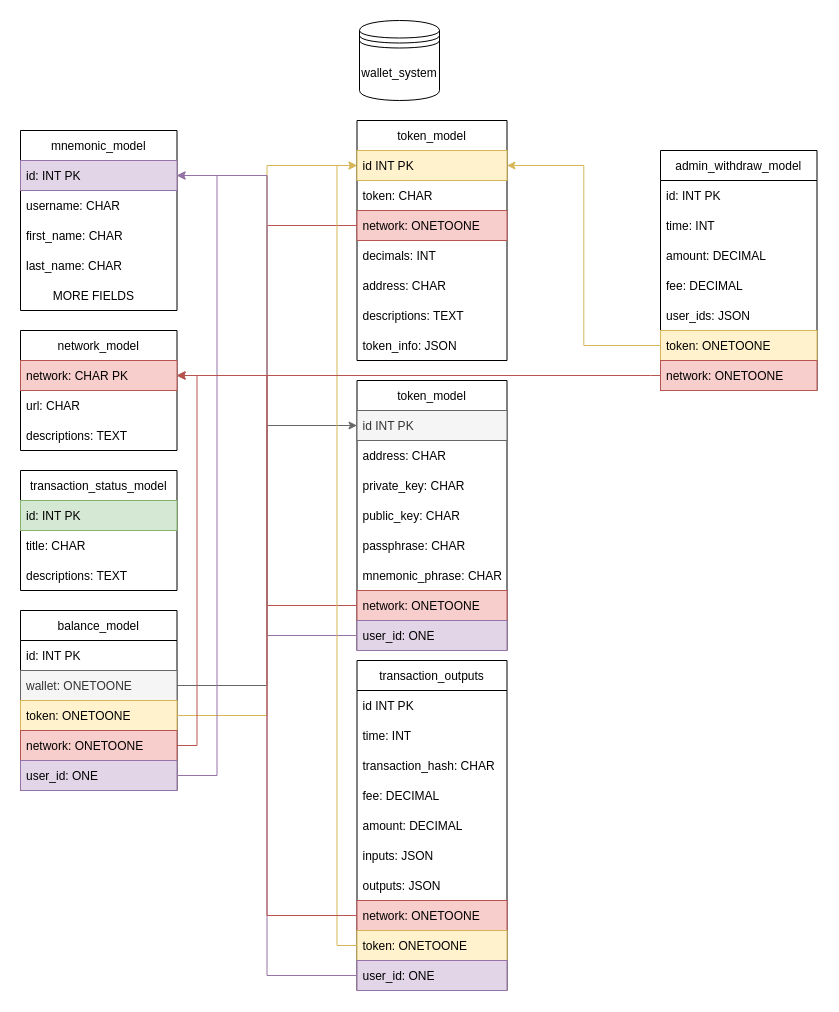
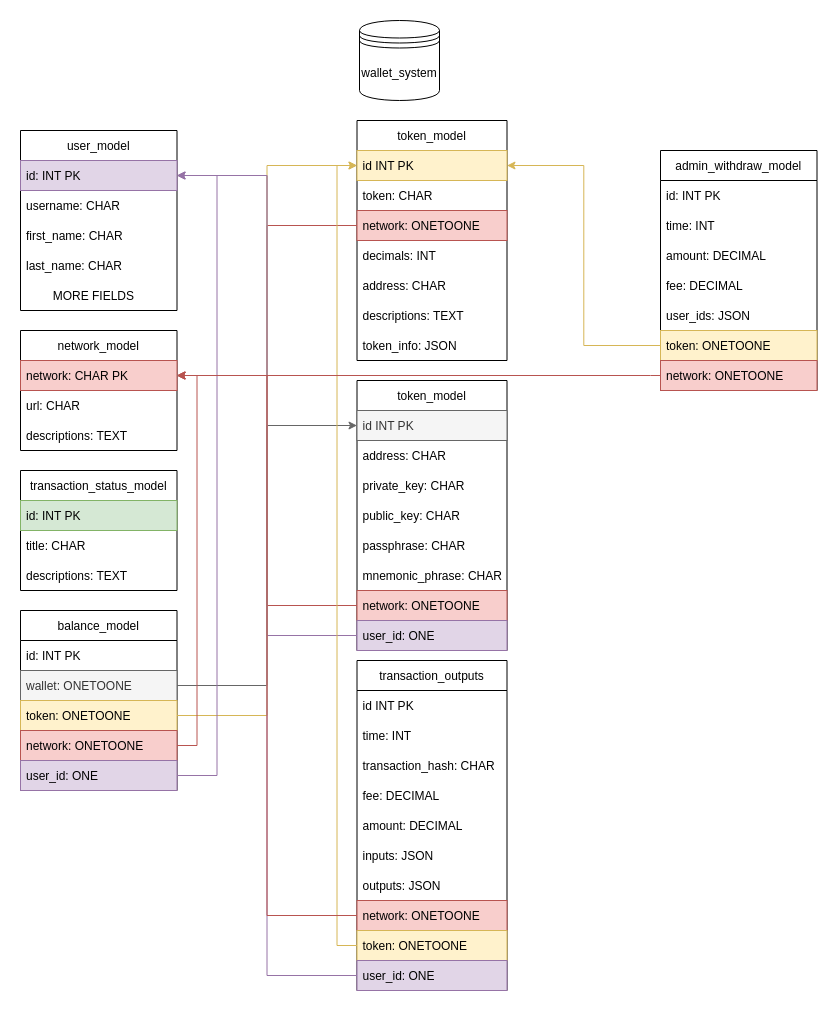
(98, 146) -> (98, 146)
